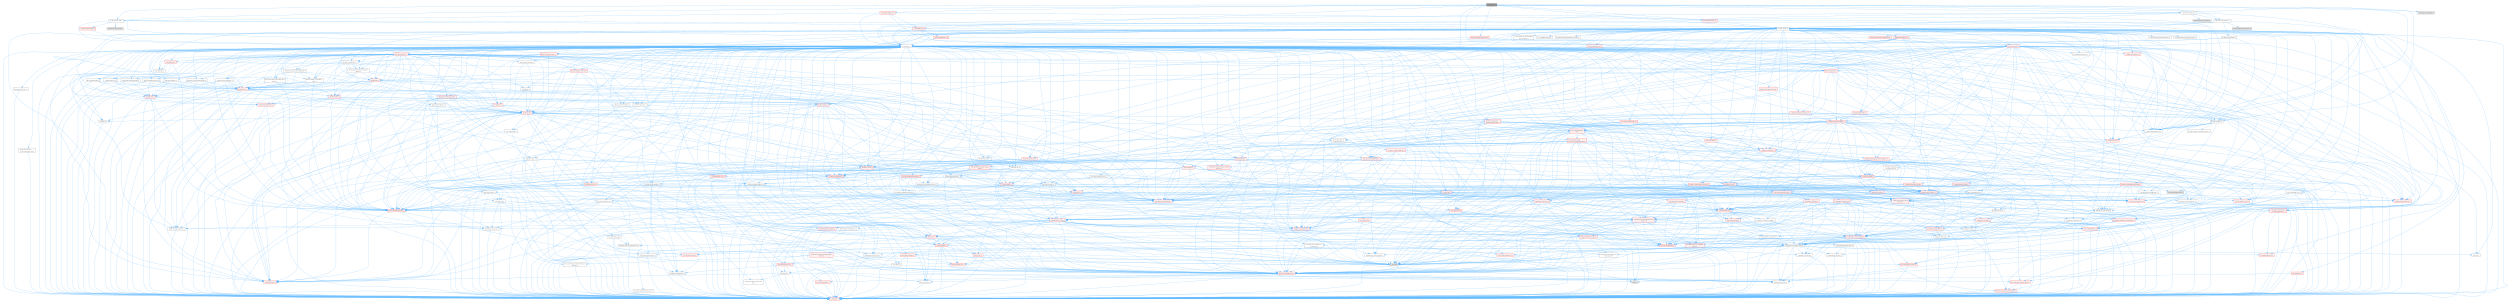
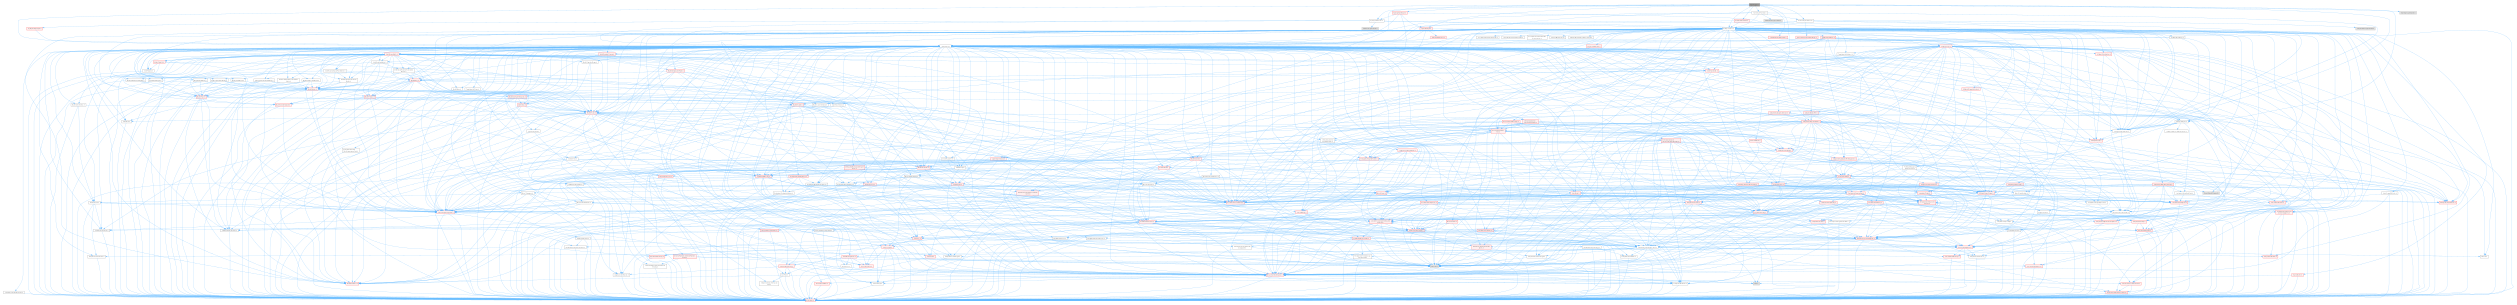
(1082, 196) -> (989, 188)
